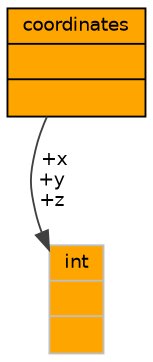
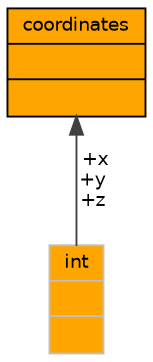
(31, 174) -> (76, 191)
